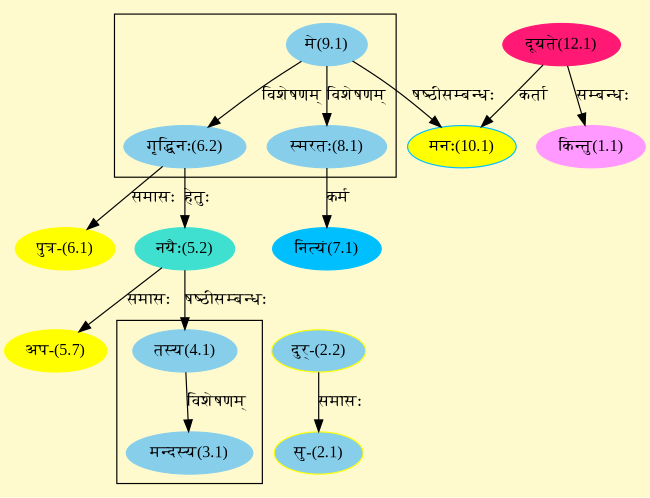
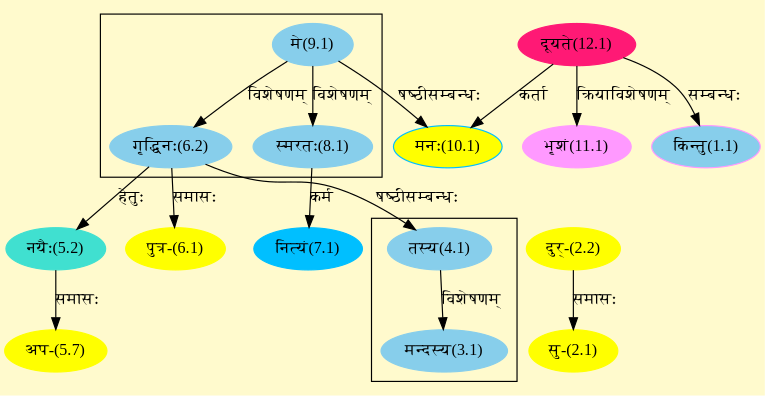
none -> (577, 147)
(591, 147) -> (706, 147)
(185, 294) -> (325, 185)
(319, 351) -> (573, 249)
(319, 453) -> (573, 351)
